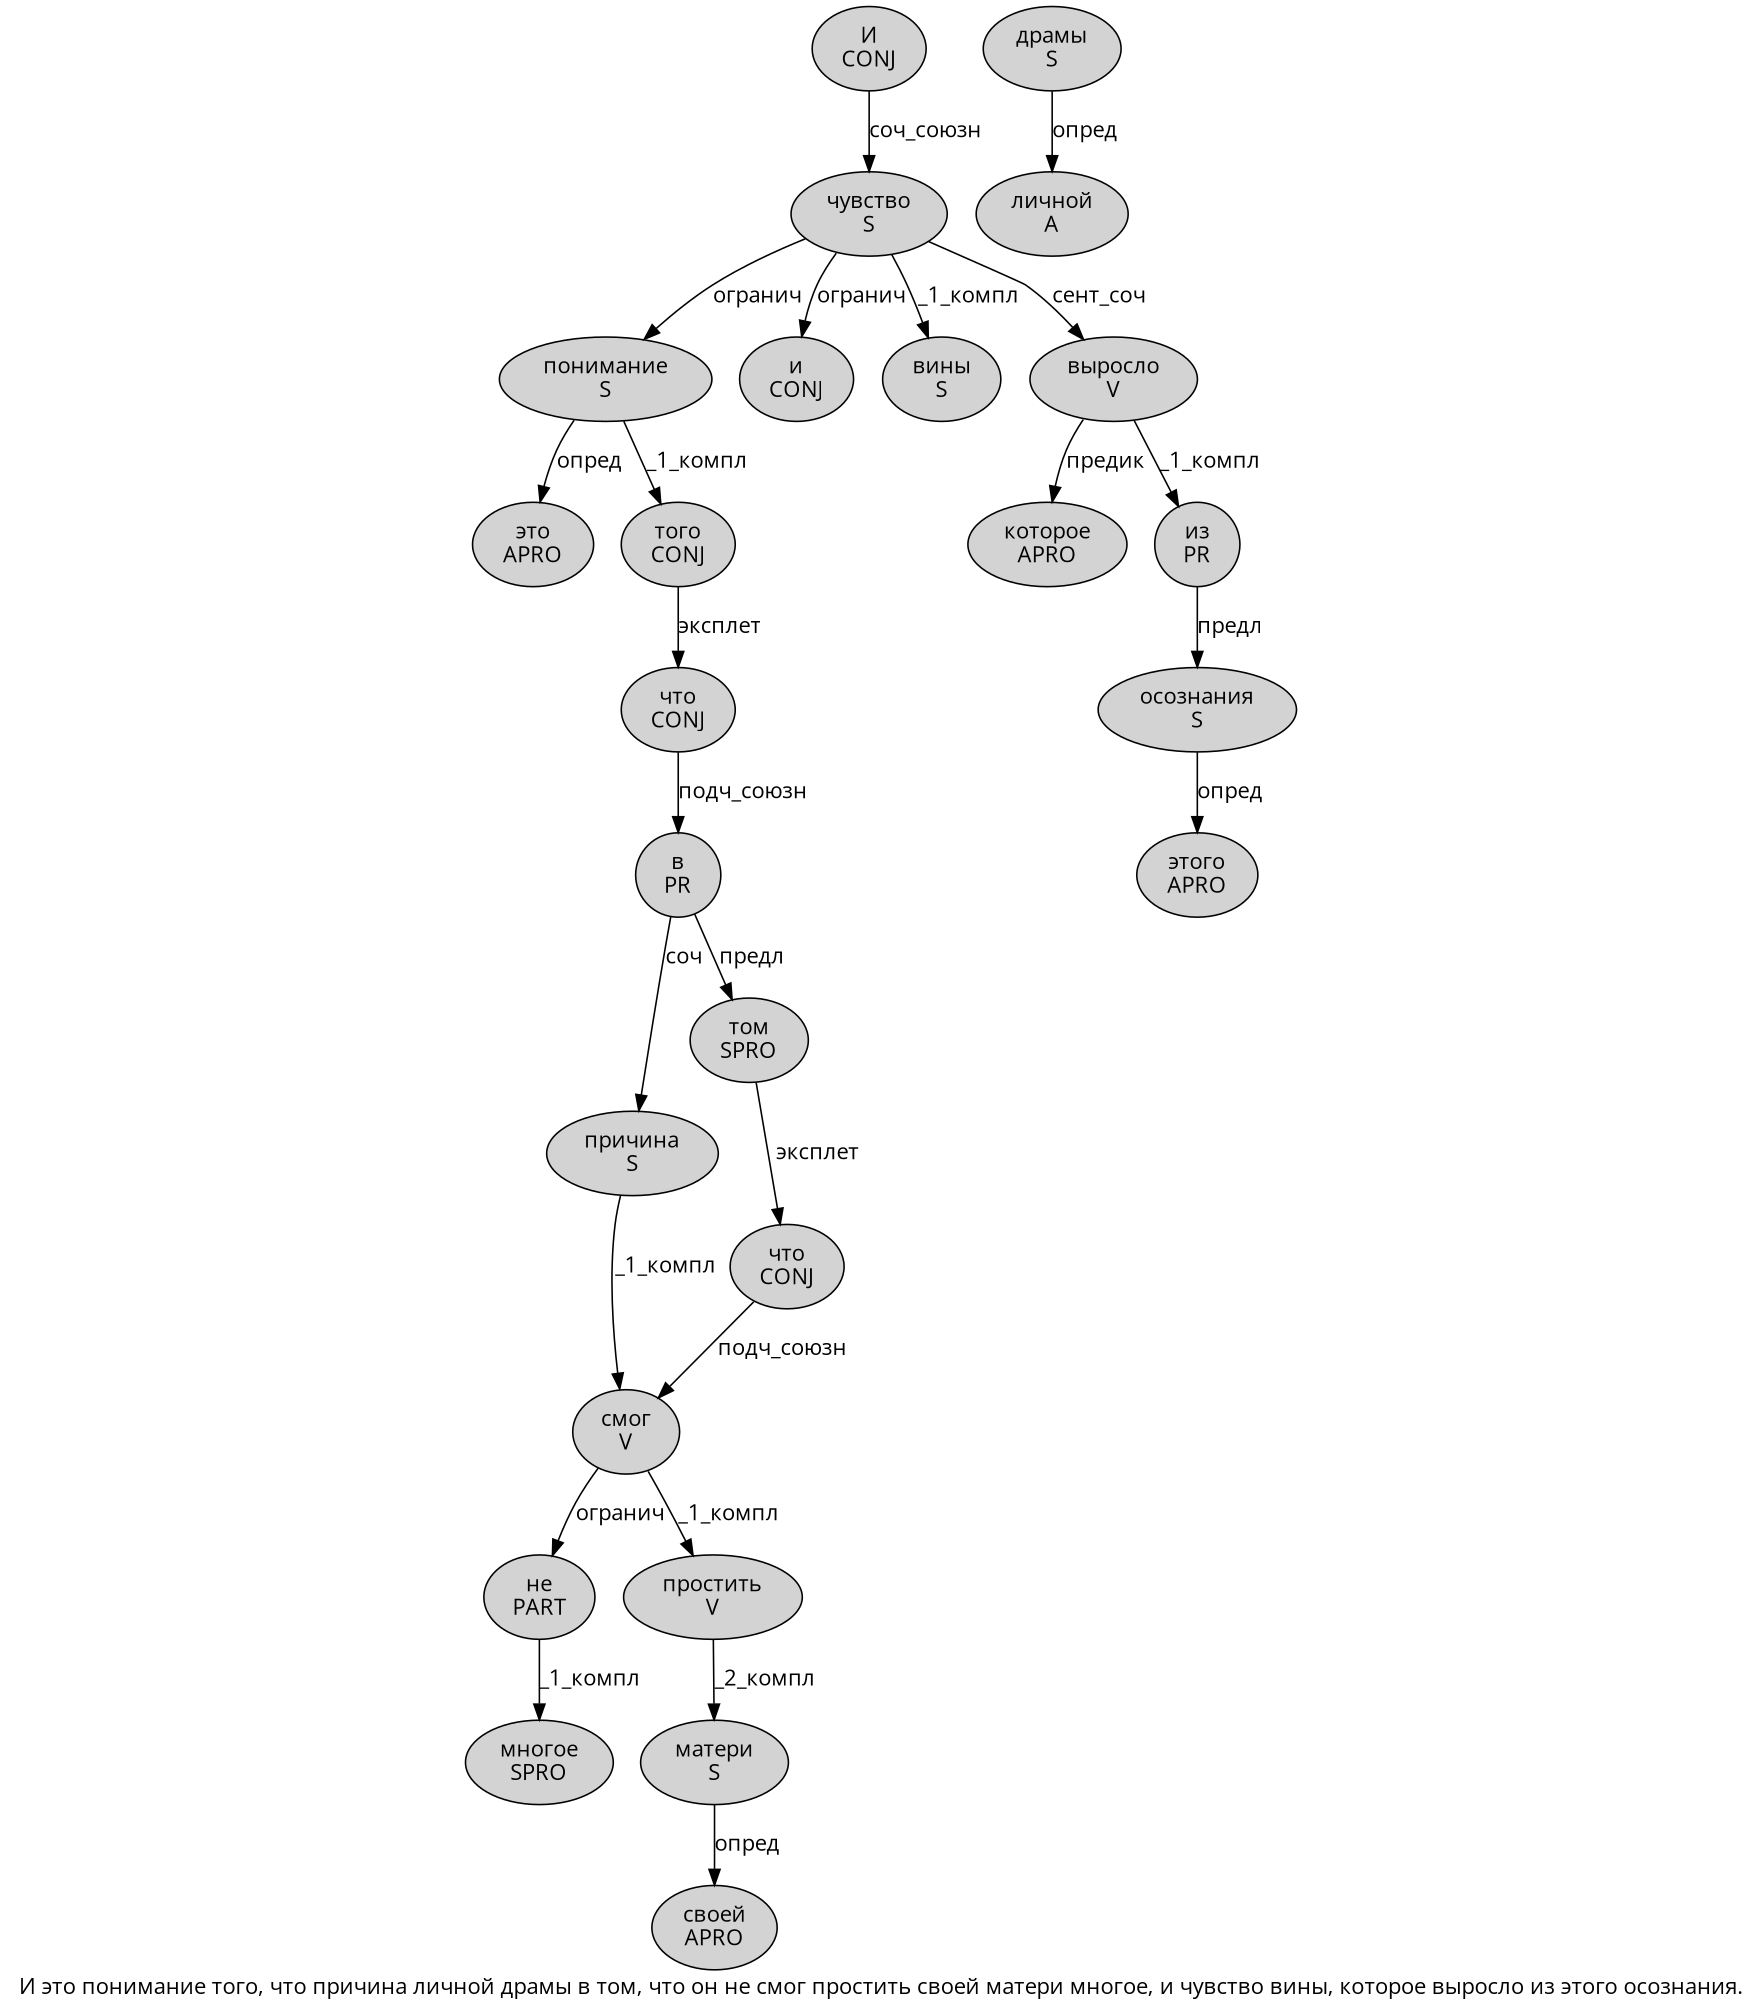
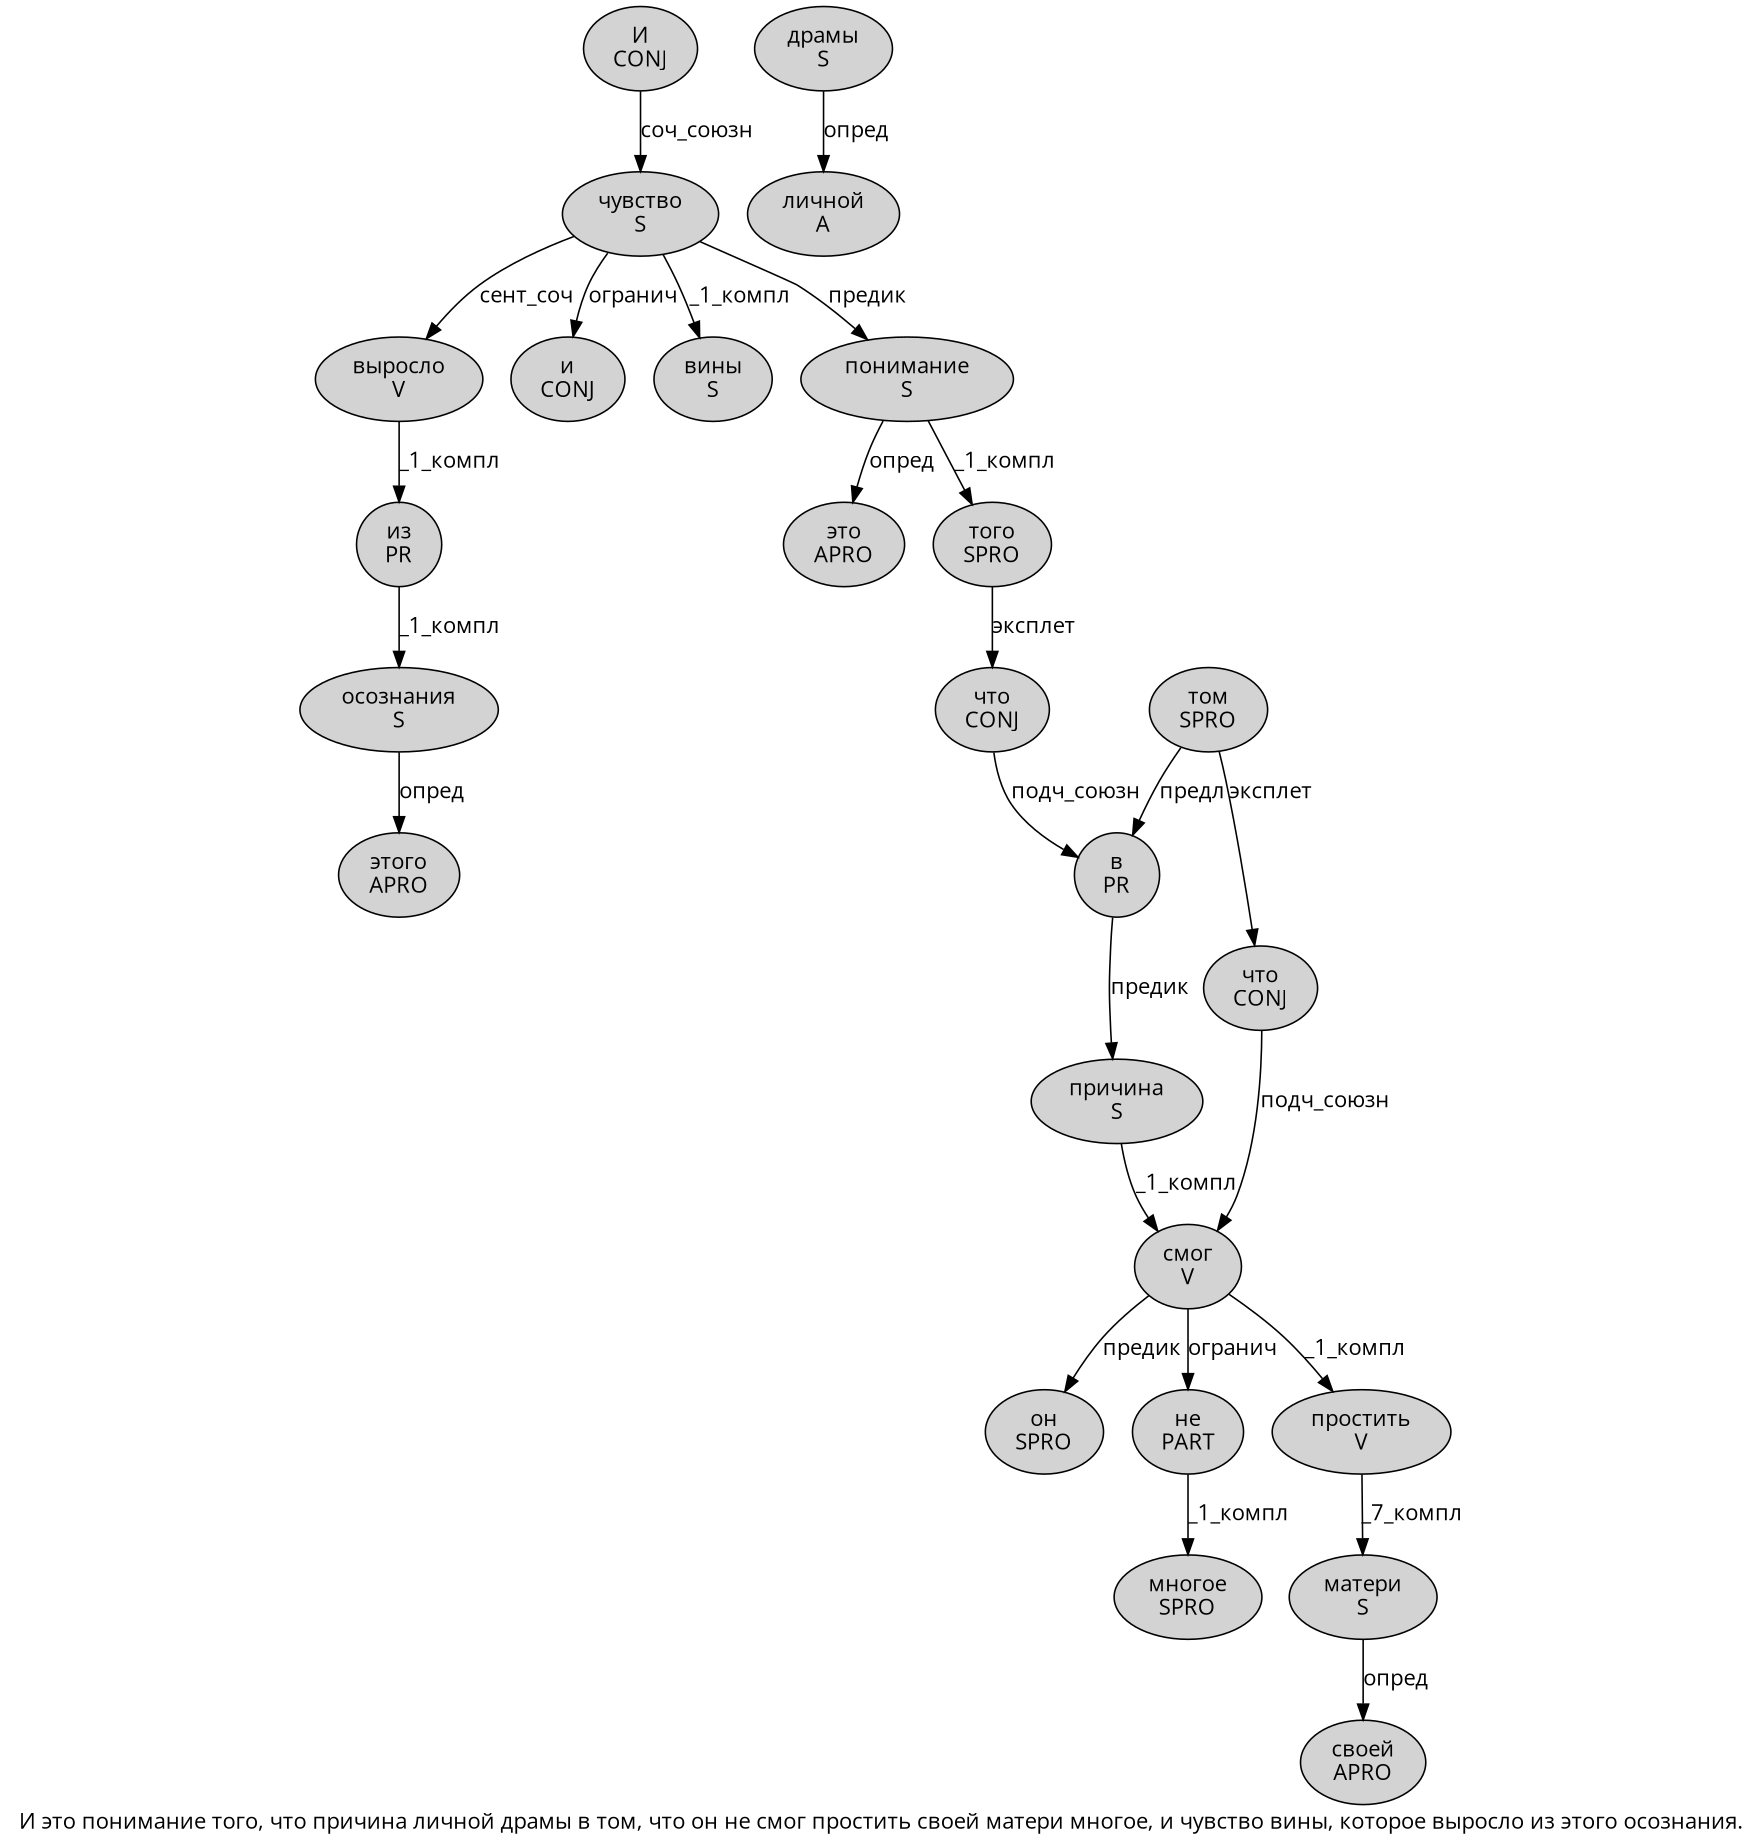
(758, 297) -> (868, 297)
(678, 544) -> (992, 545)
(1047, 544) -> none
(1230, 627) -> (450, 627)
(710, 950) -> (1158, 783)
(685, 958) -> (1150, 988)
none -> (1044, 1432)
(765, 1680) -> (1412, 1515)
